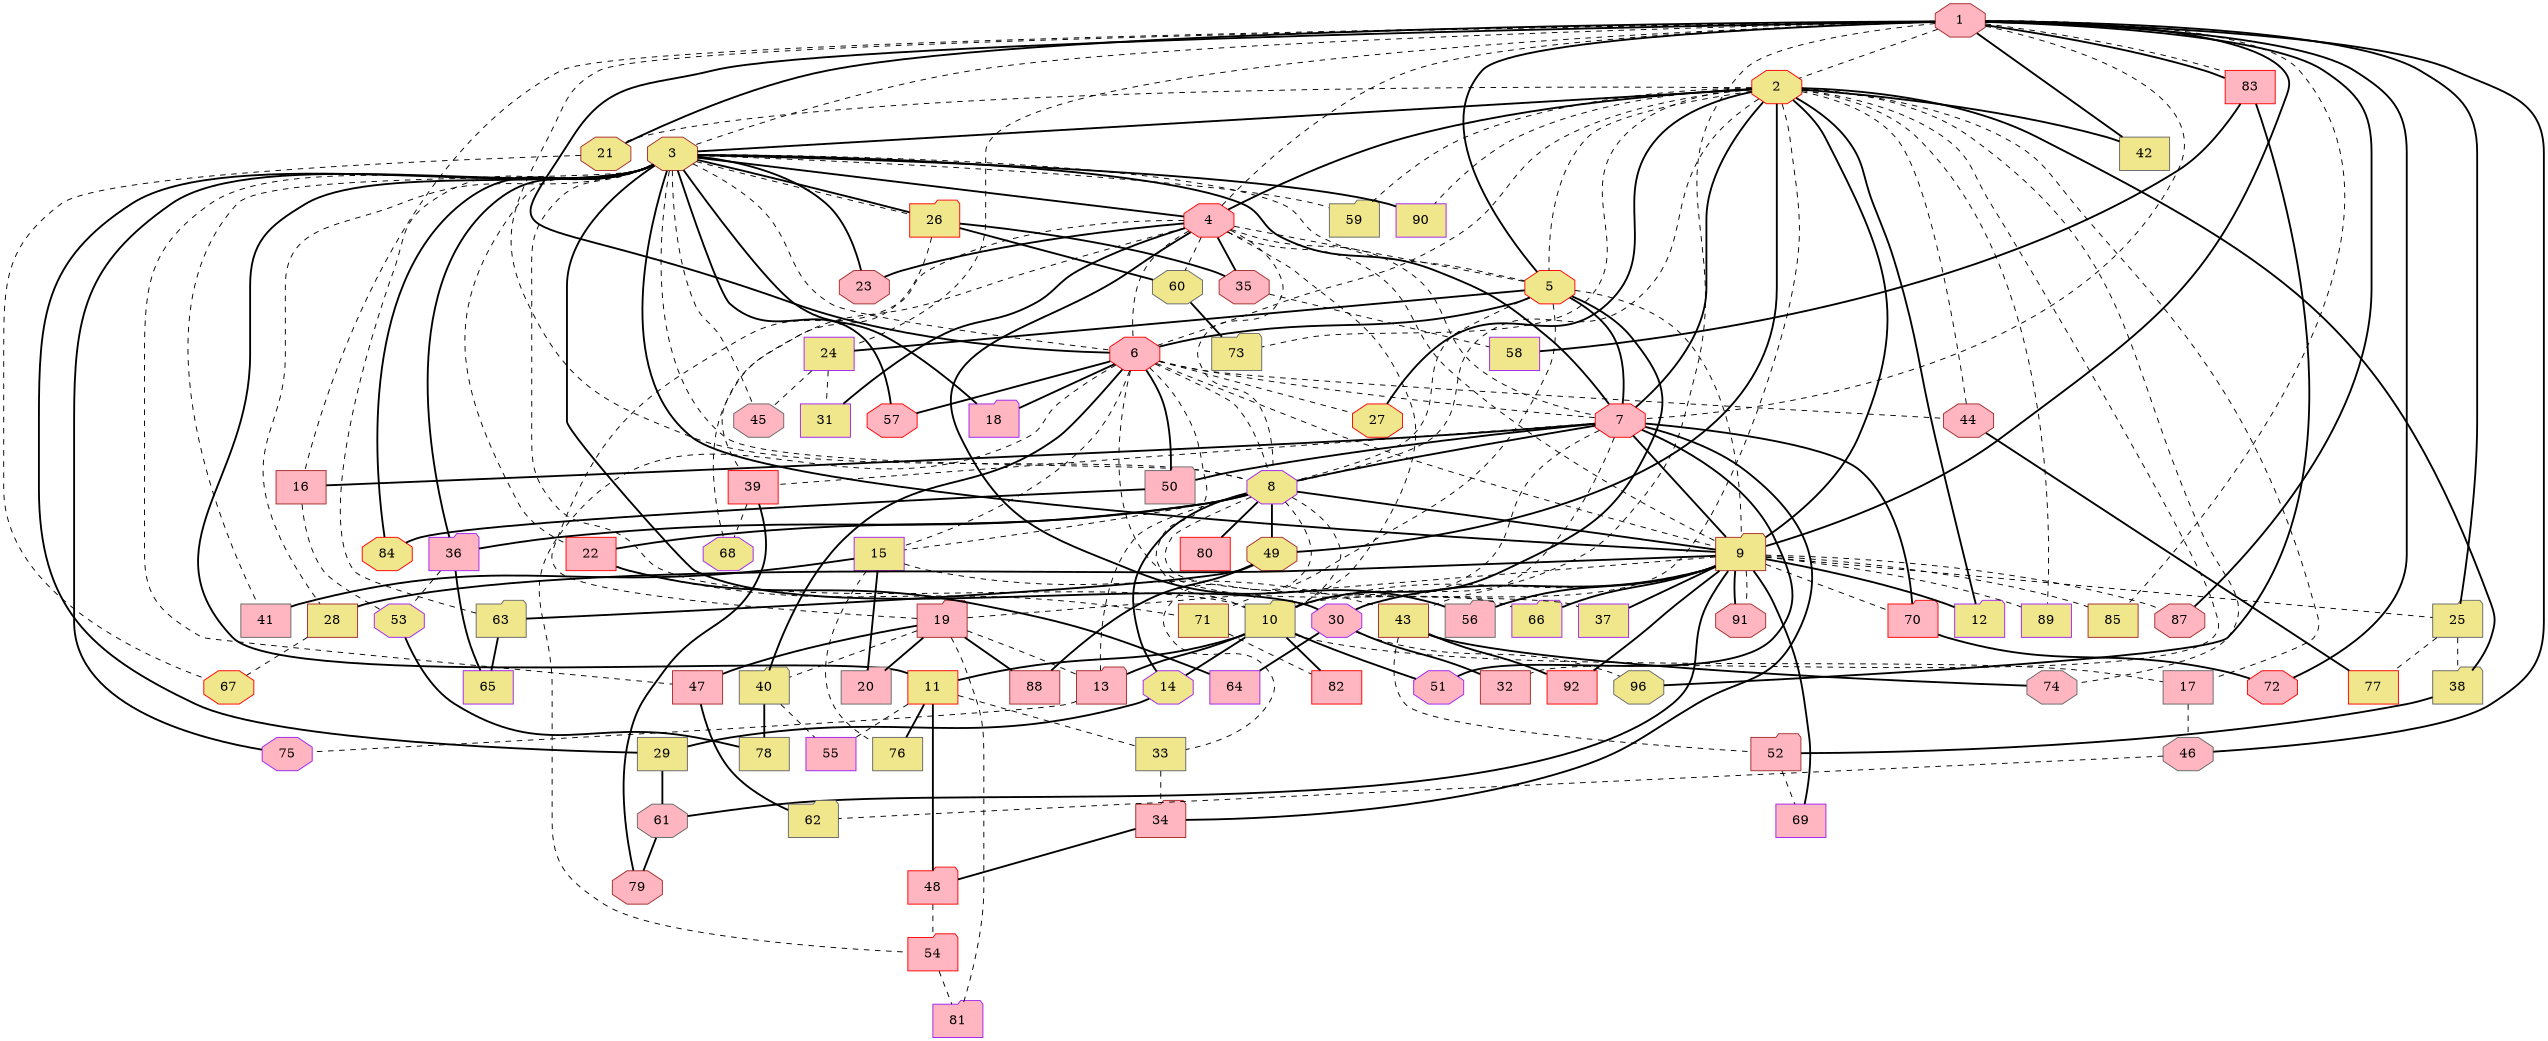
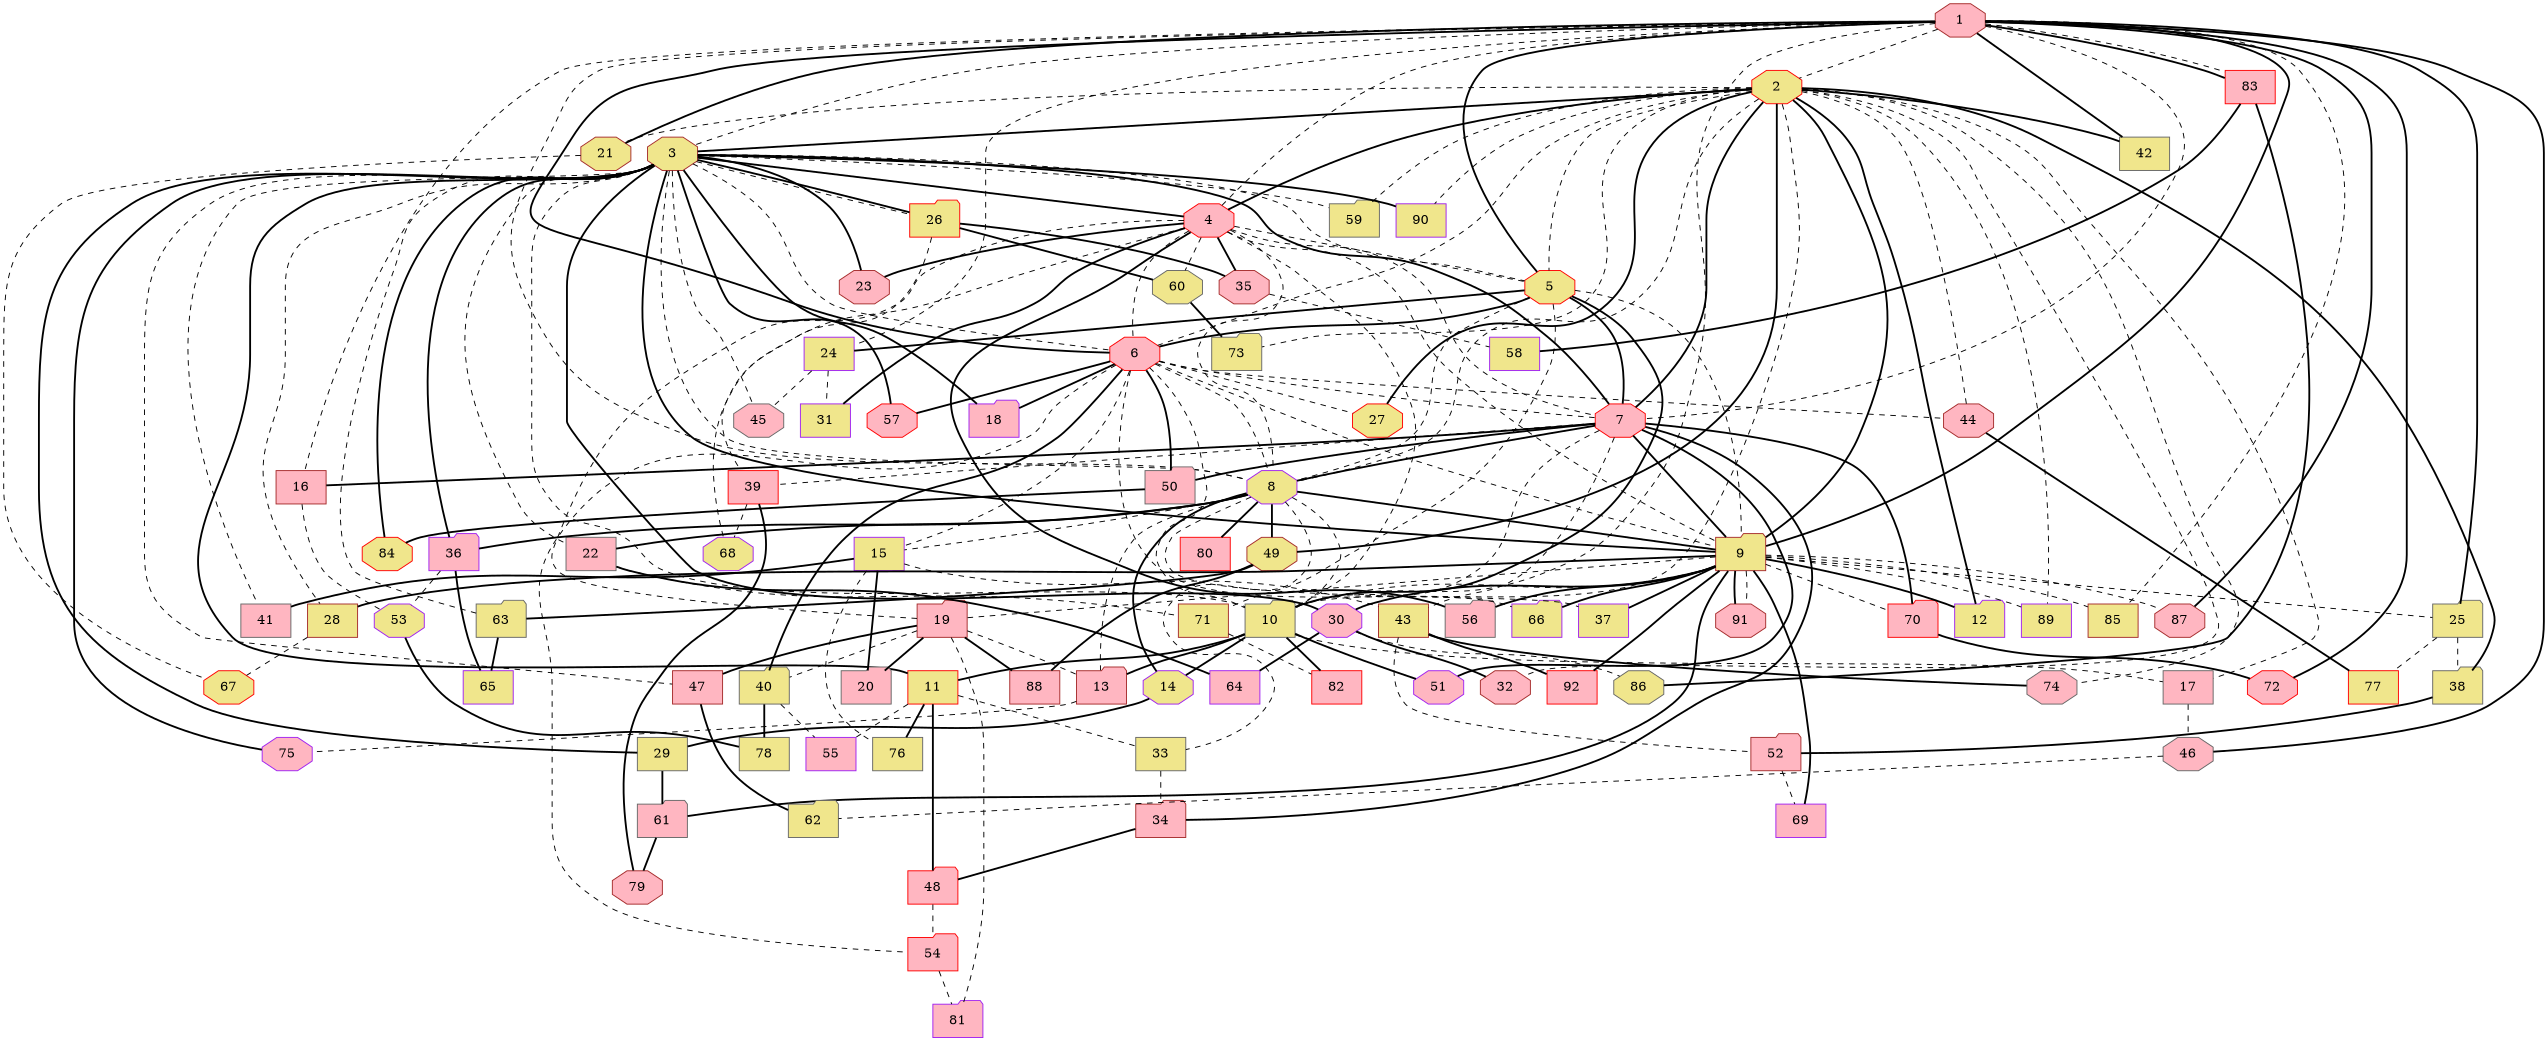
(591, 554) -> (591, 554)
(1505, 687) -> (1505, 687)
(1639, 687) -> (1639, 687)
(662, 821) -> (662, 821)
